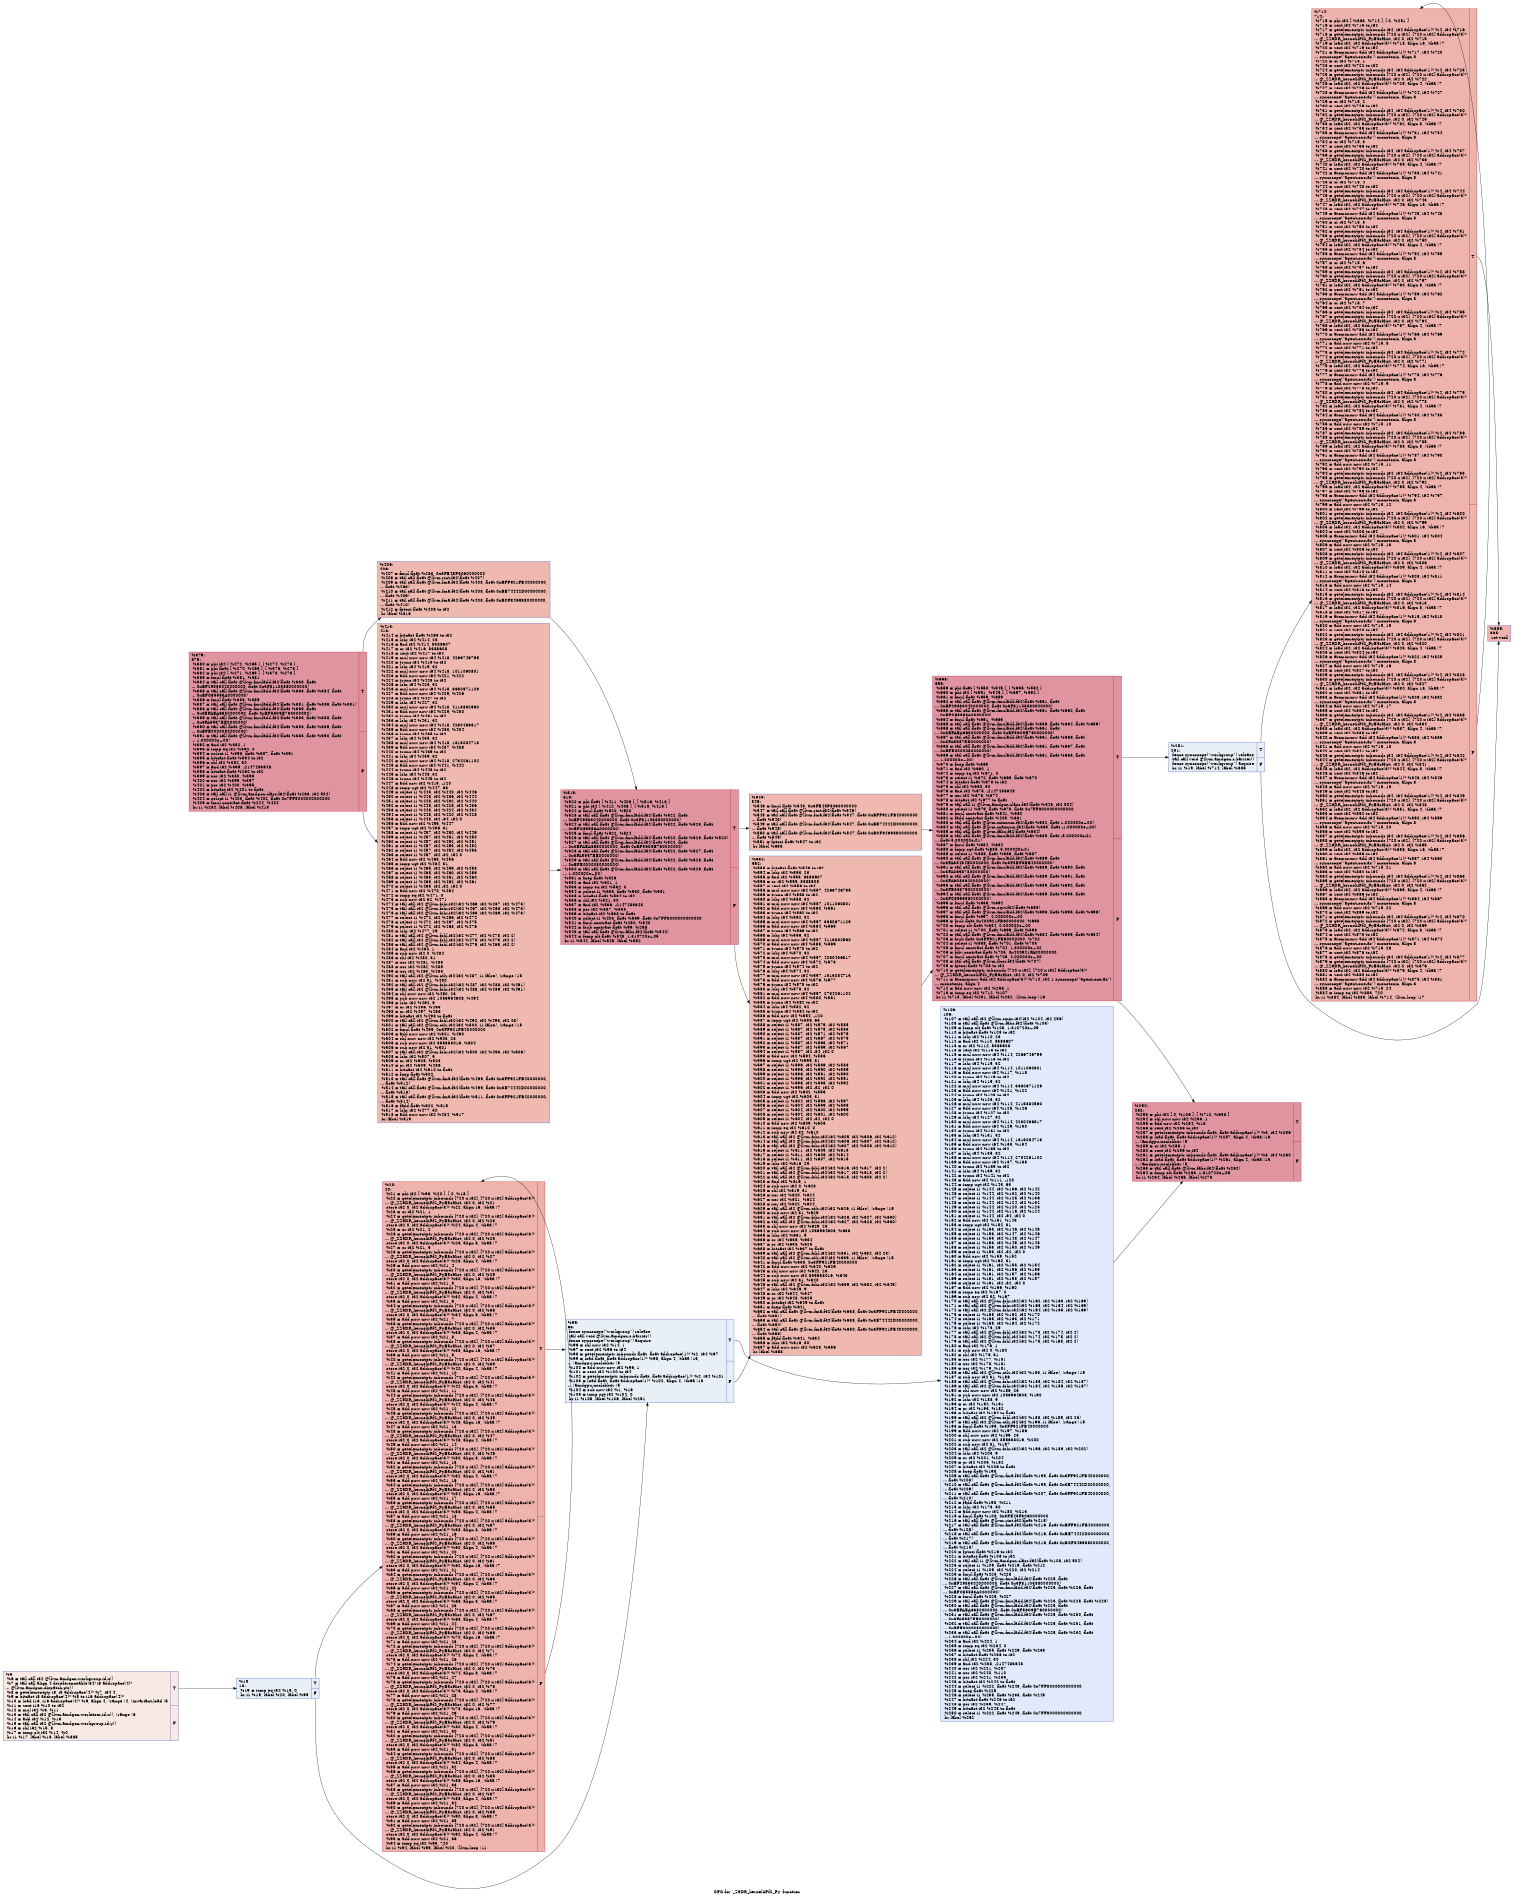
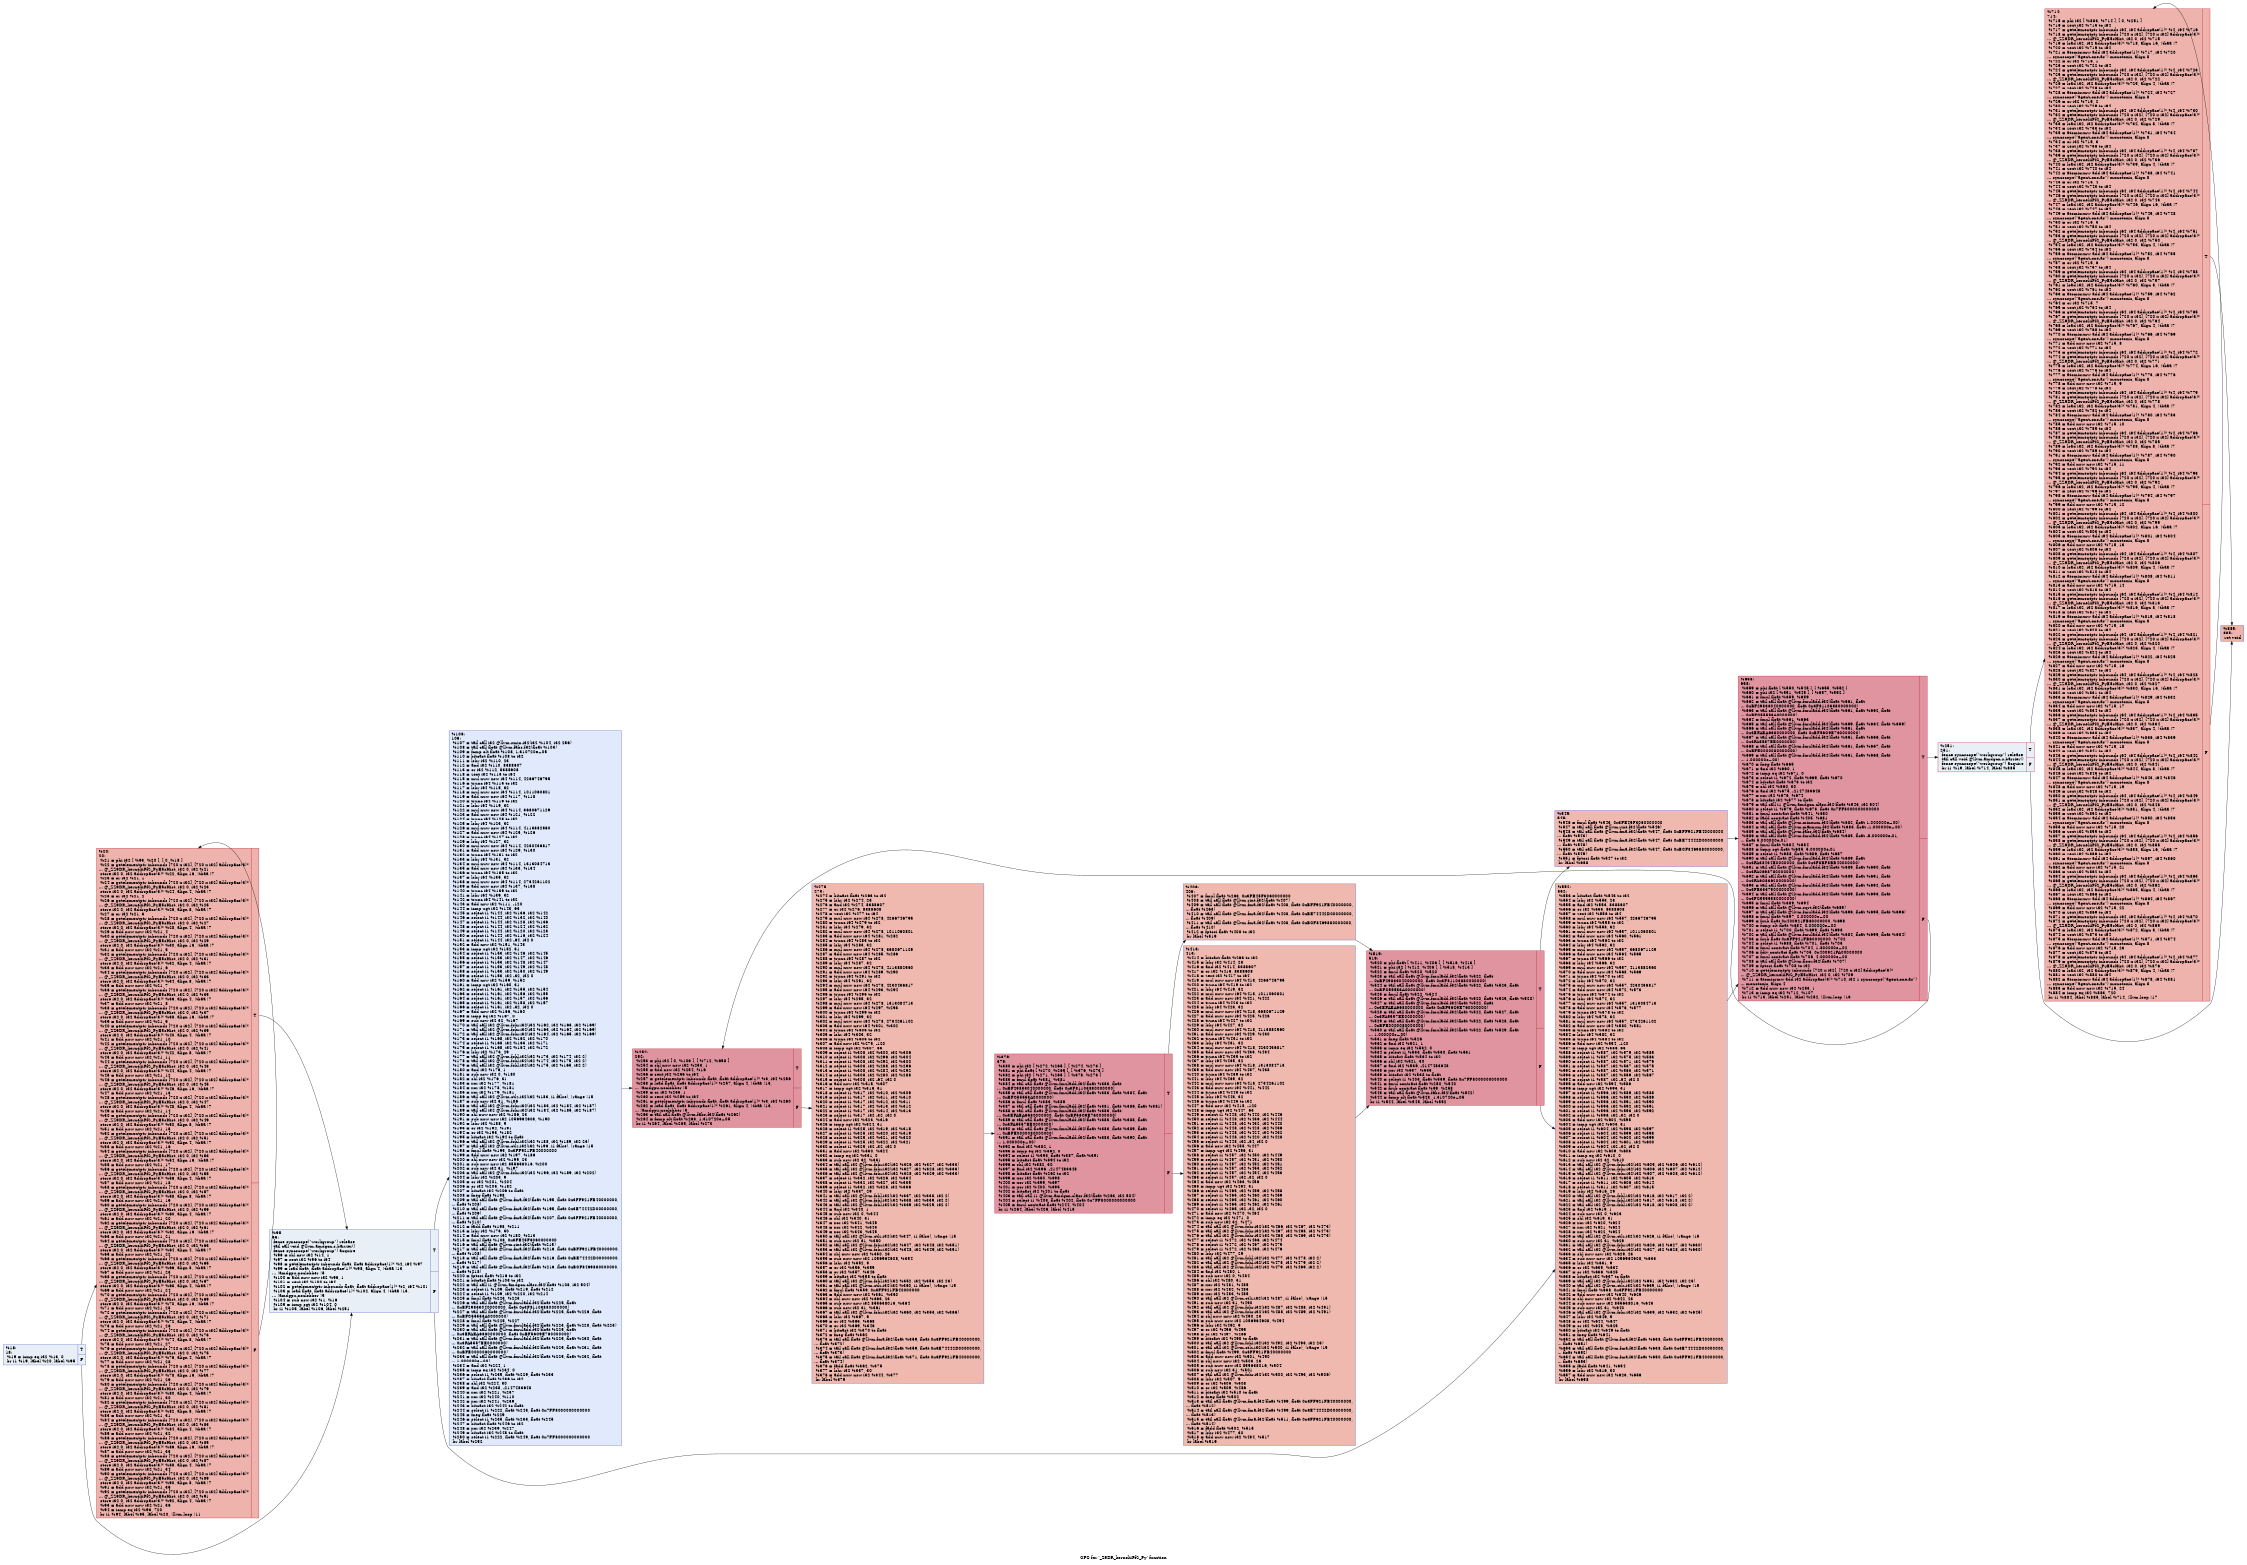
(1217, 757) -> (1986, 757)
none -> (898, 1134)
(91, 1706) -> none
